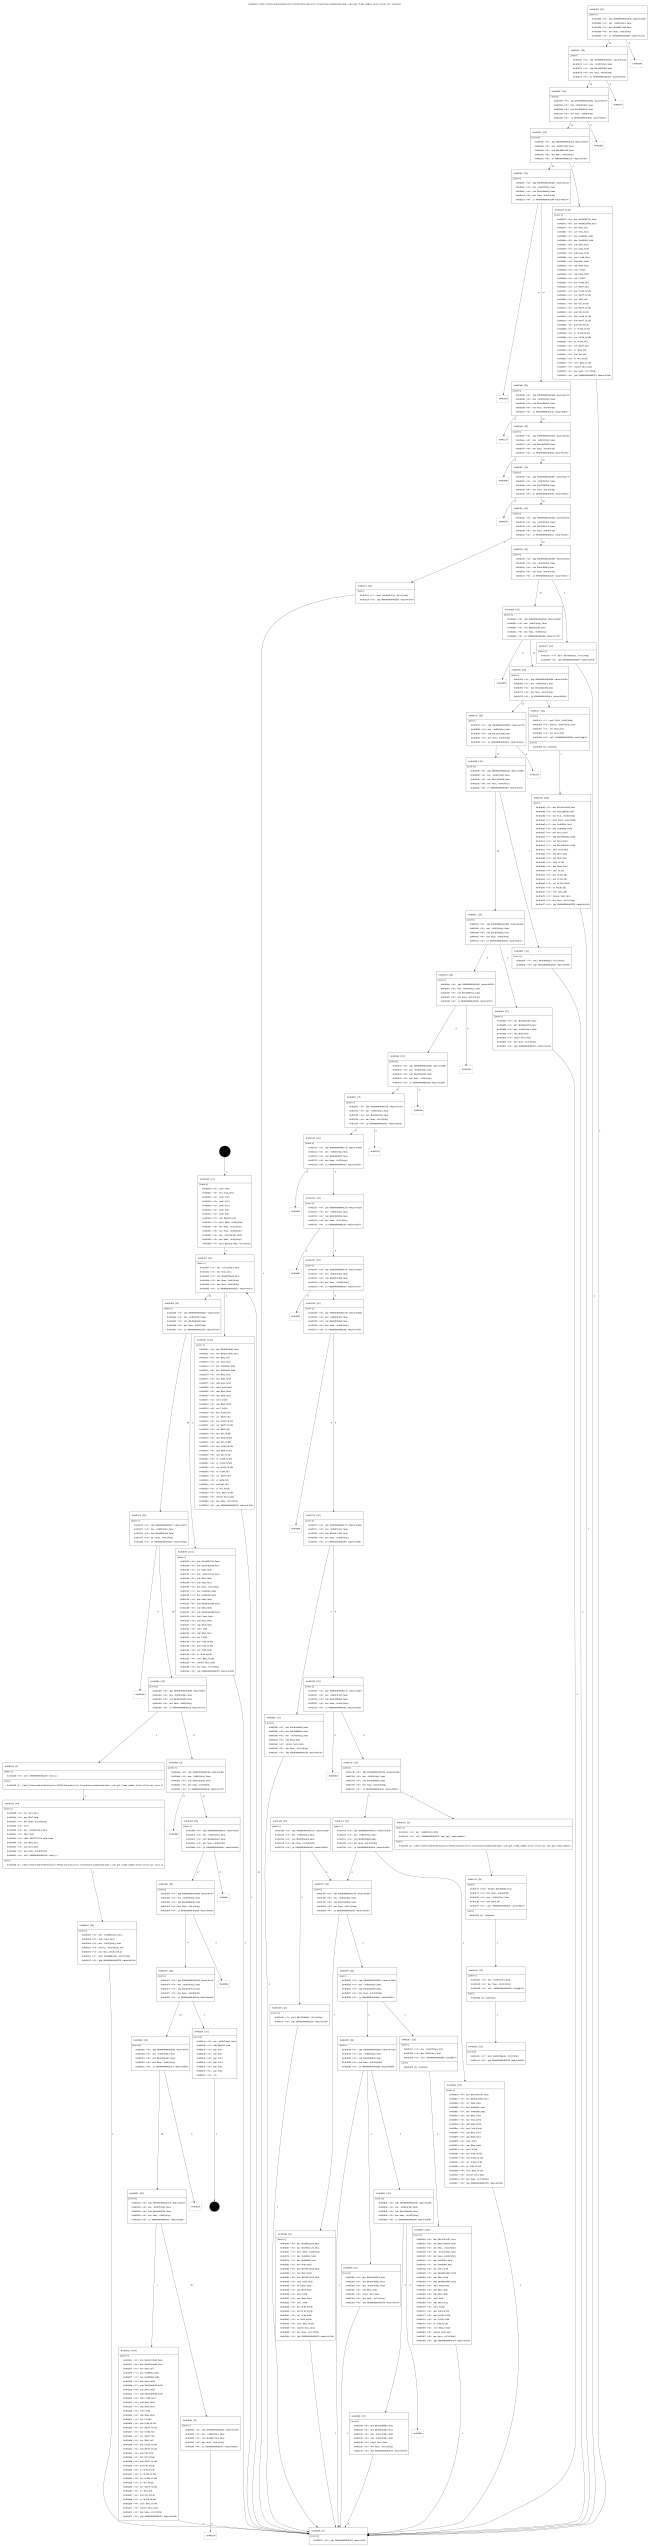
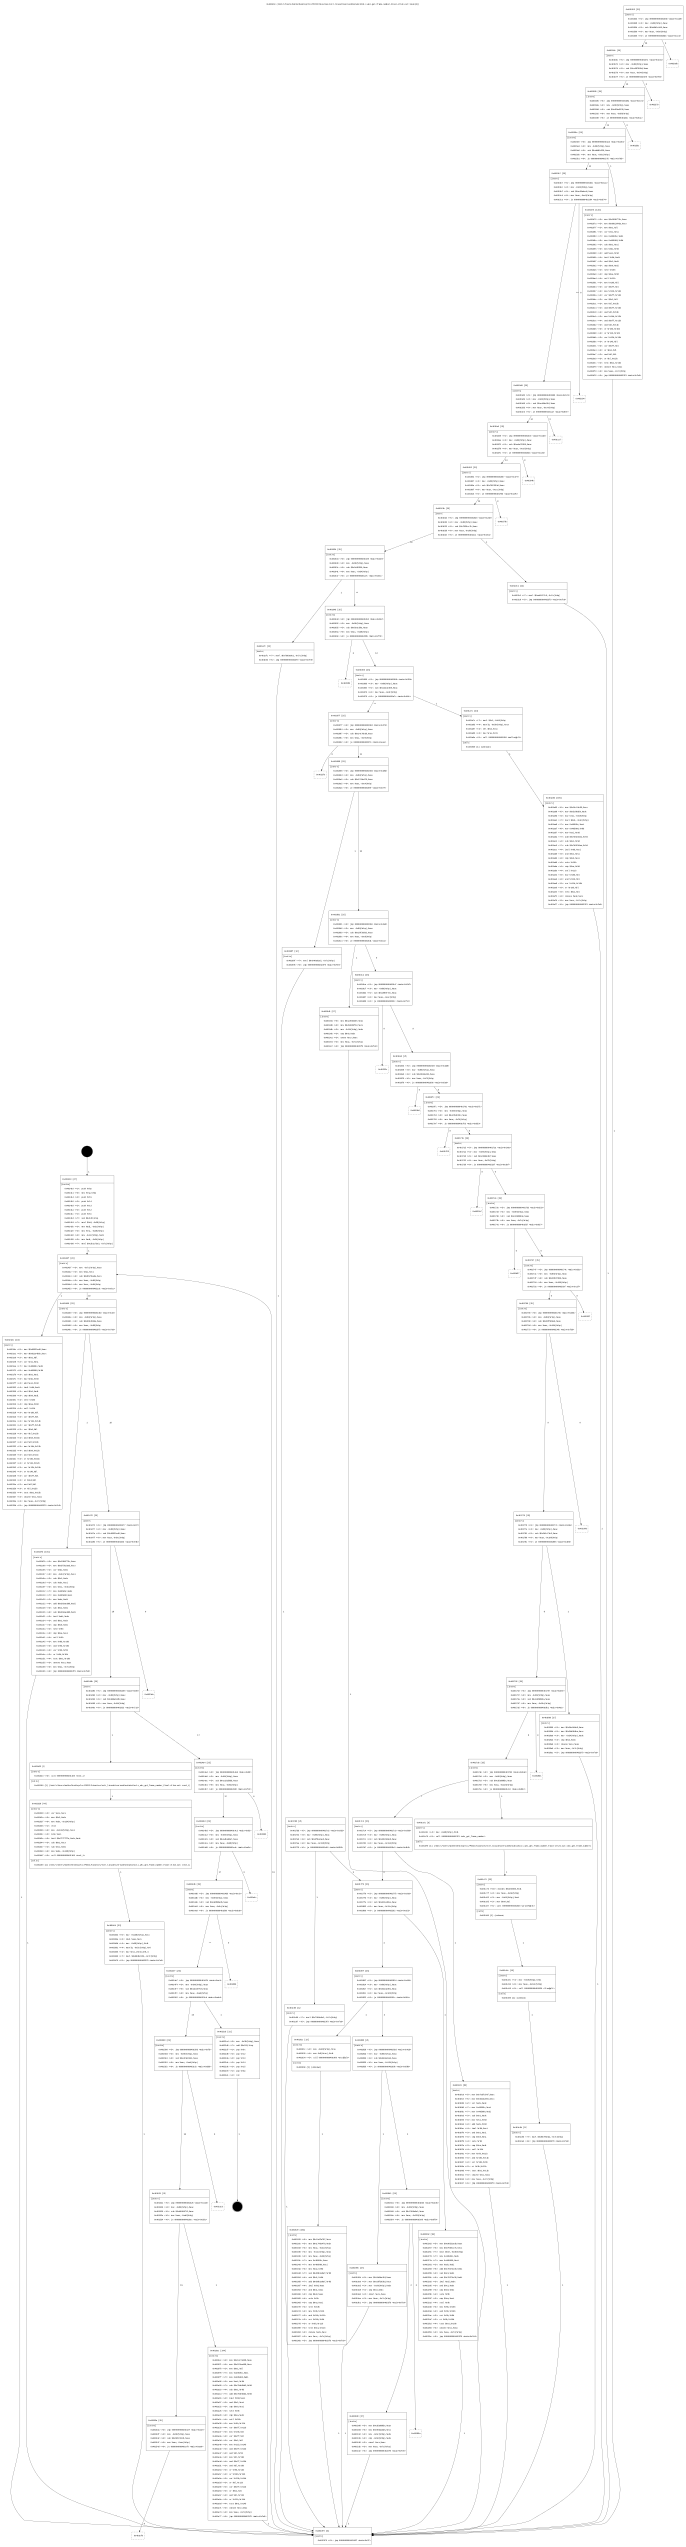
(336, 2297) -> (551, 2401)
